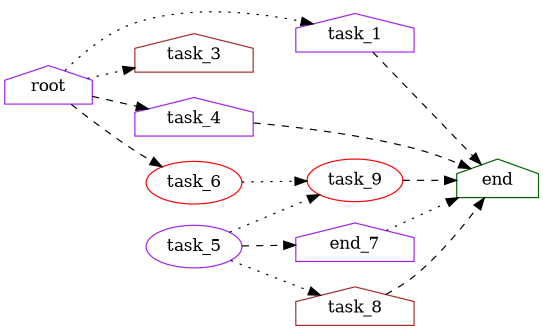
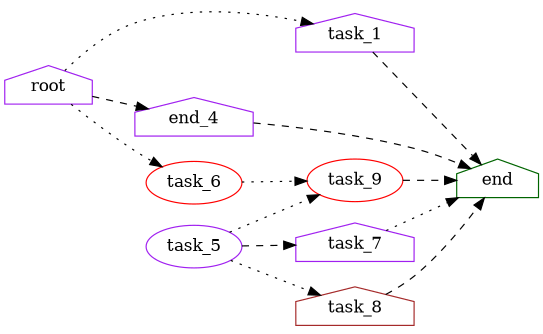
(194, 55) -> none
(194, 119) -> (194, 119)
(110, 134) -> (110, 134)
(355, 244) -> (355, 244)
